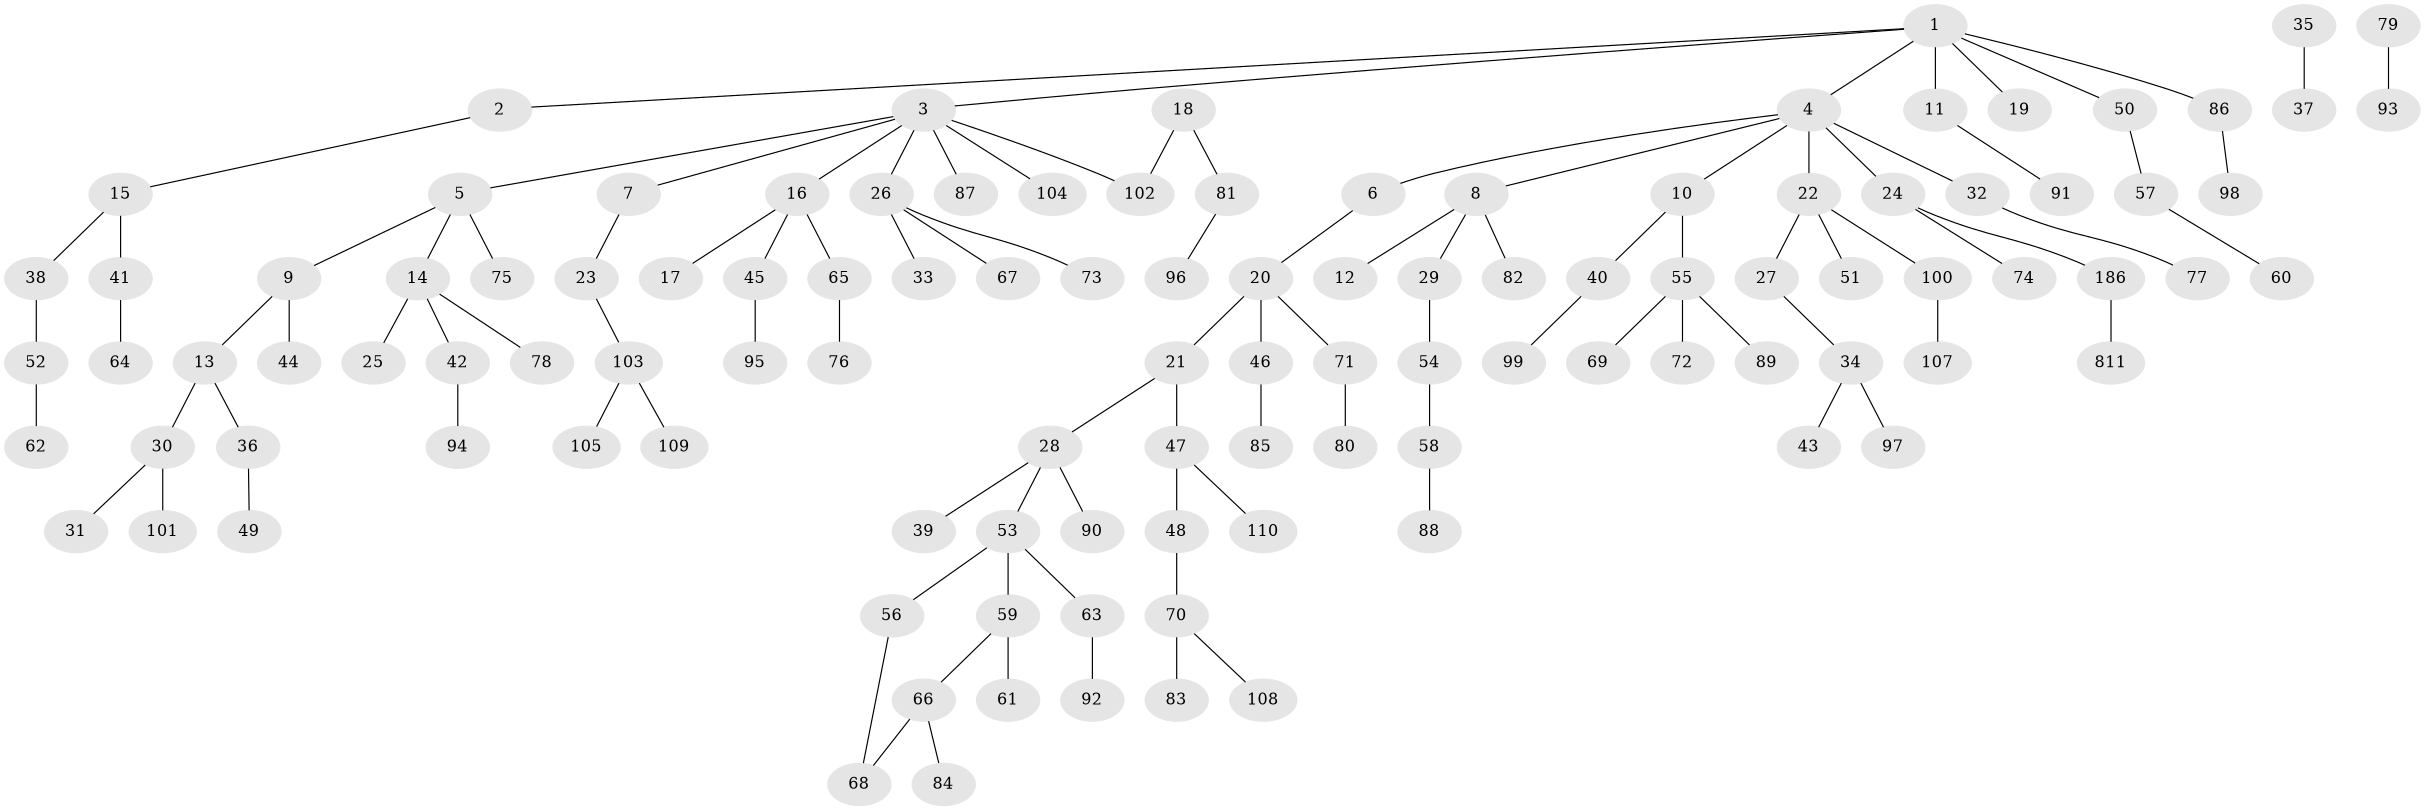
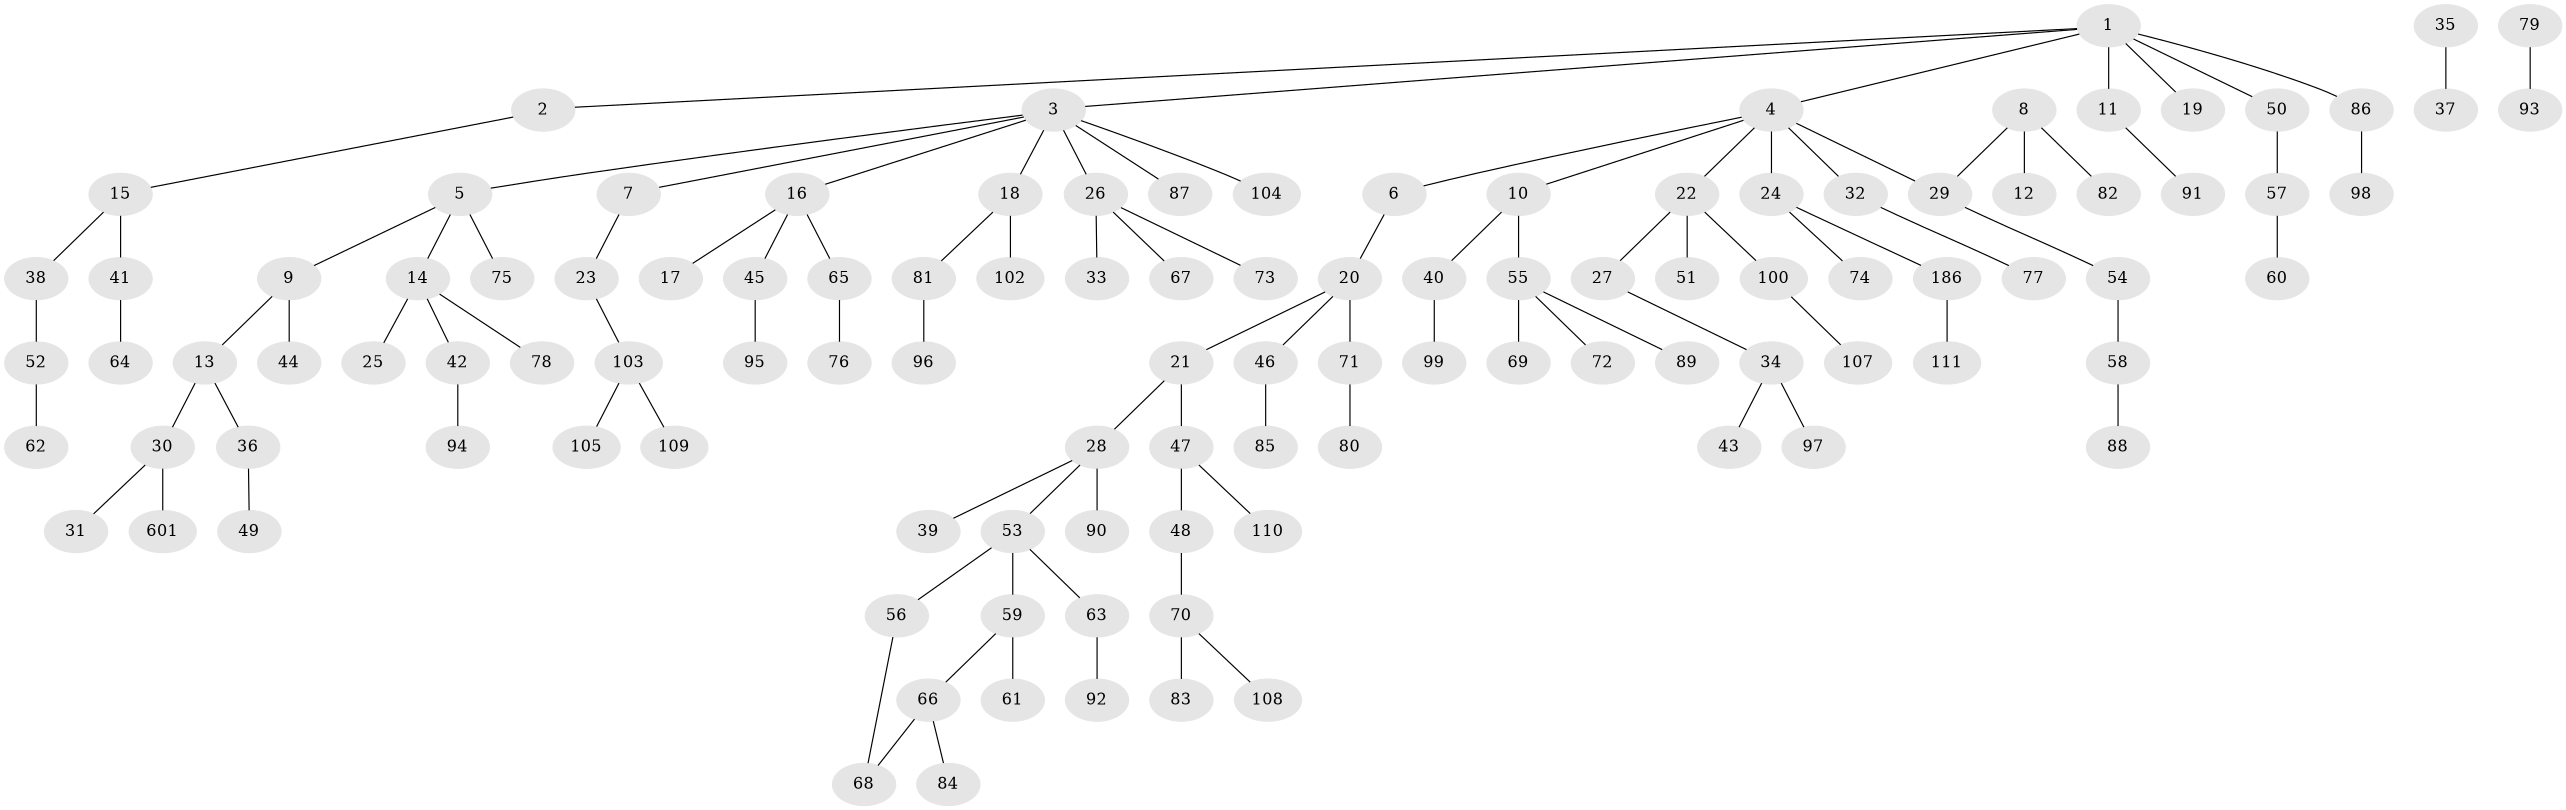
(1034, 149) -> (1032, 152)
(1643, 152) -> (1856, 152)
(2111, 363) -> (1947, 363)
(163, 532) -> (163, 532)
